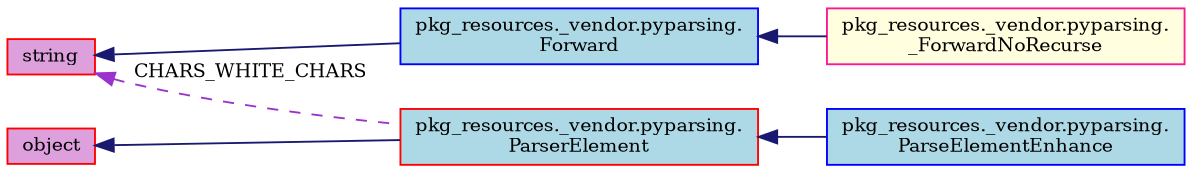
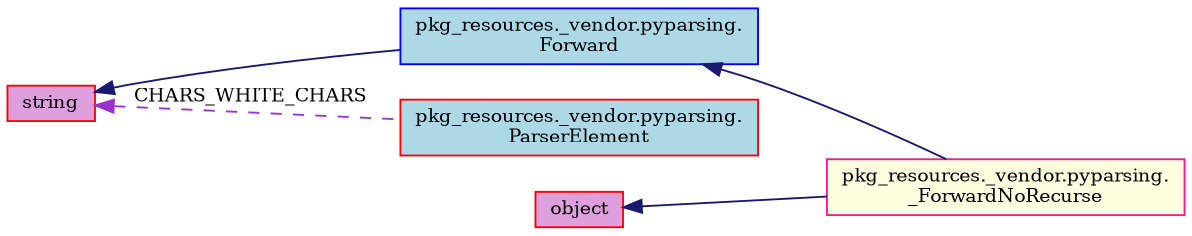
(1006, 137) -> none
(257, 143) -> (734, 201)
